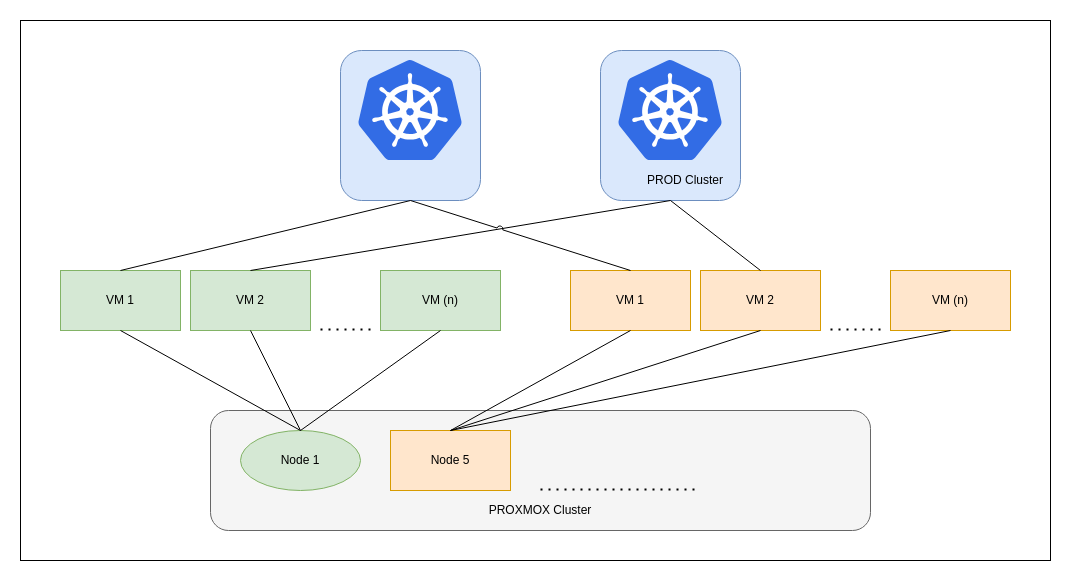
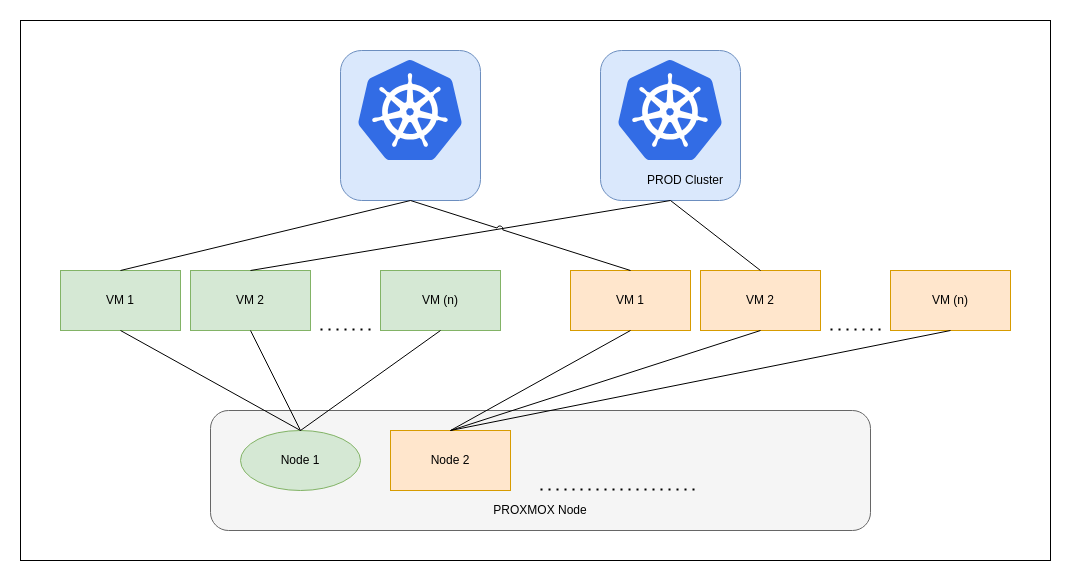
(451, 461) -> (451, 461)
(541, 511) -> (541, 511)
